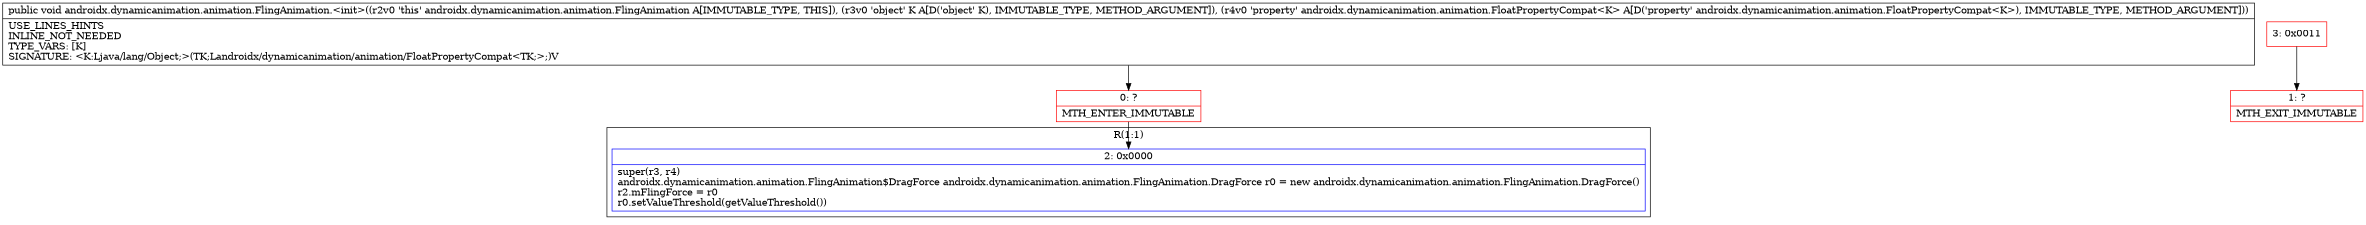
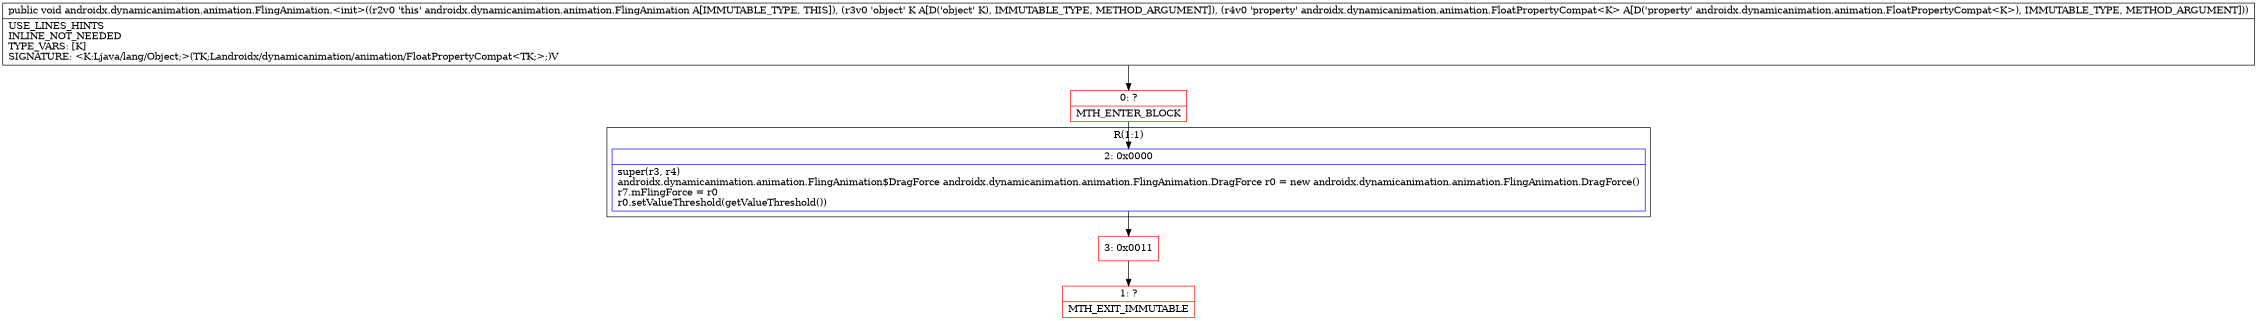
(1129, 114) -> (1129, 114)
(668, 193) -> (668, 193)
none -> (1129, 221)
